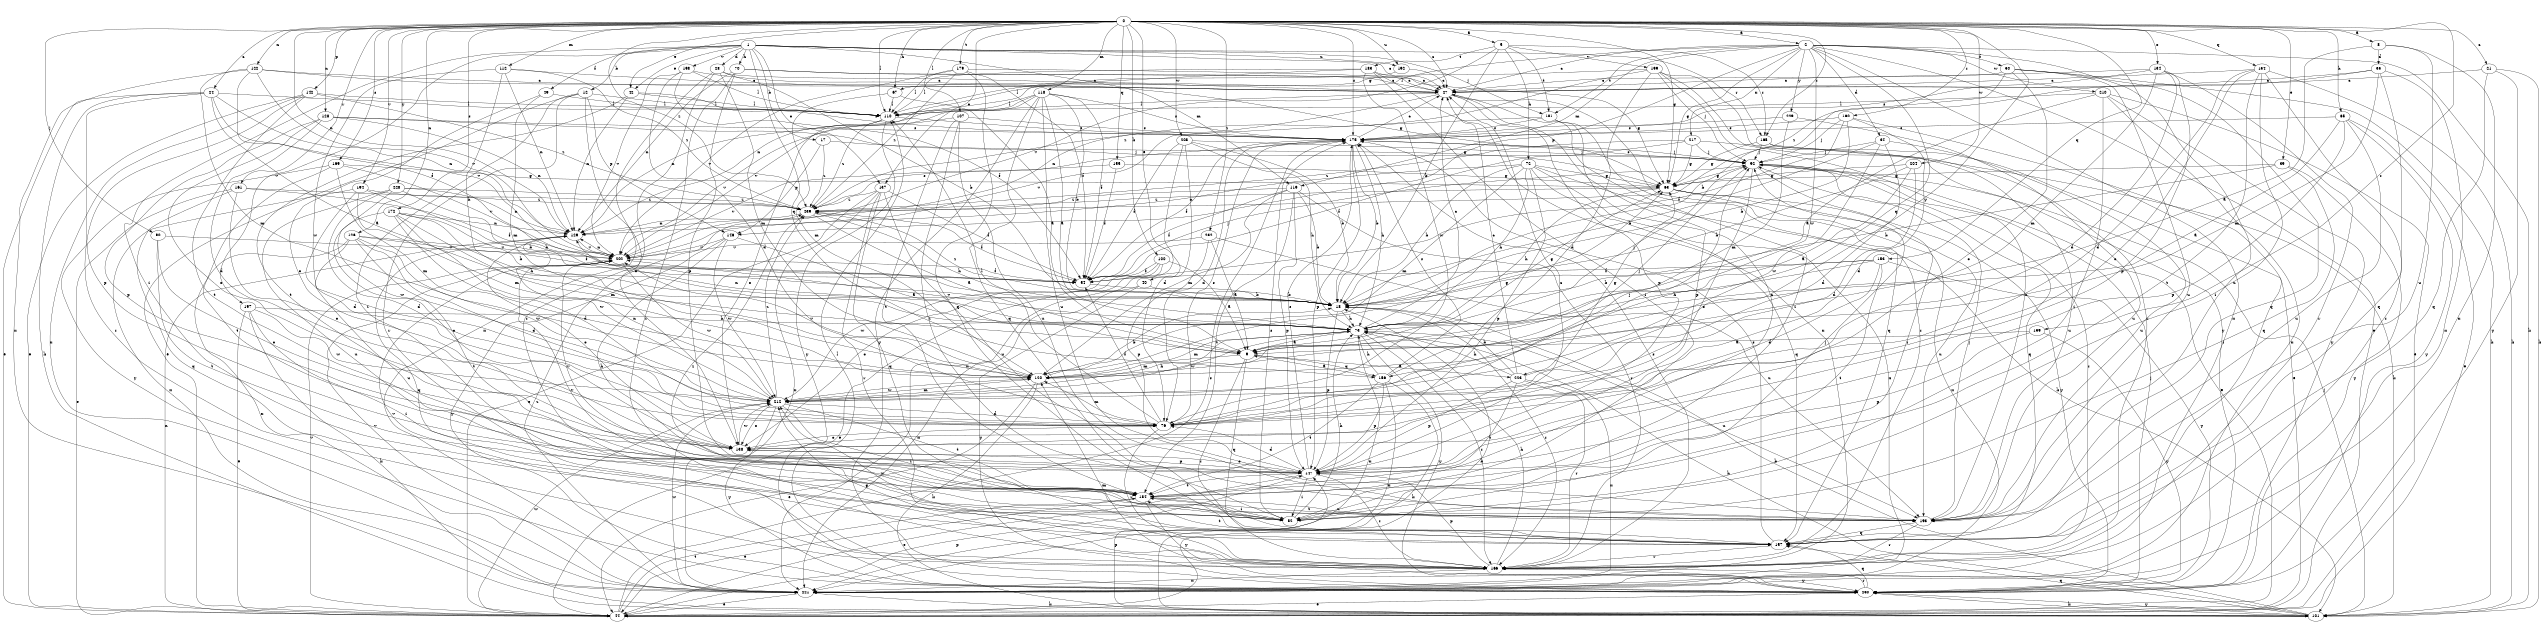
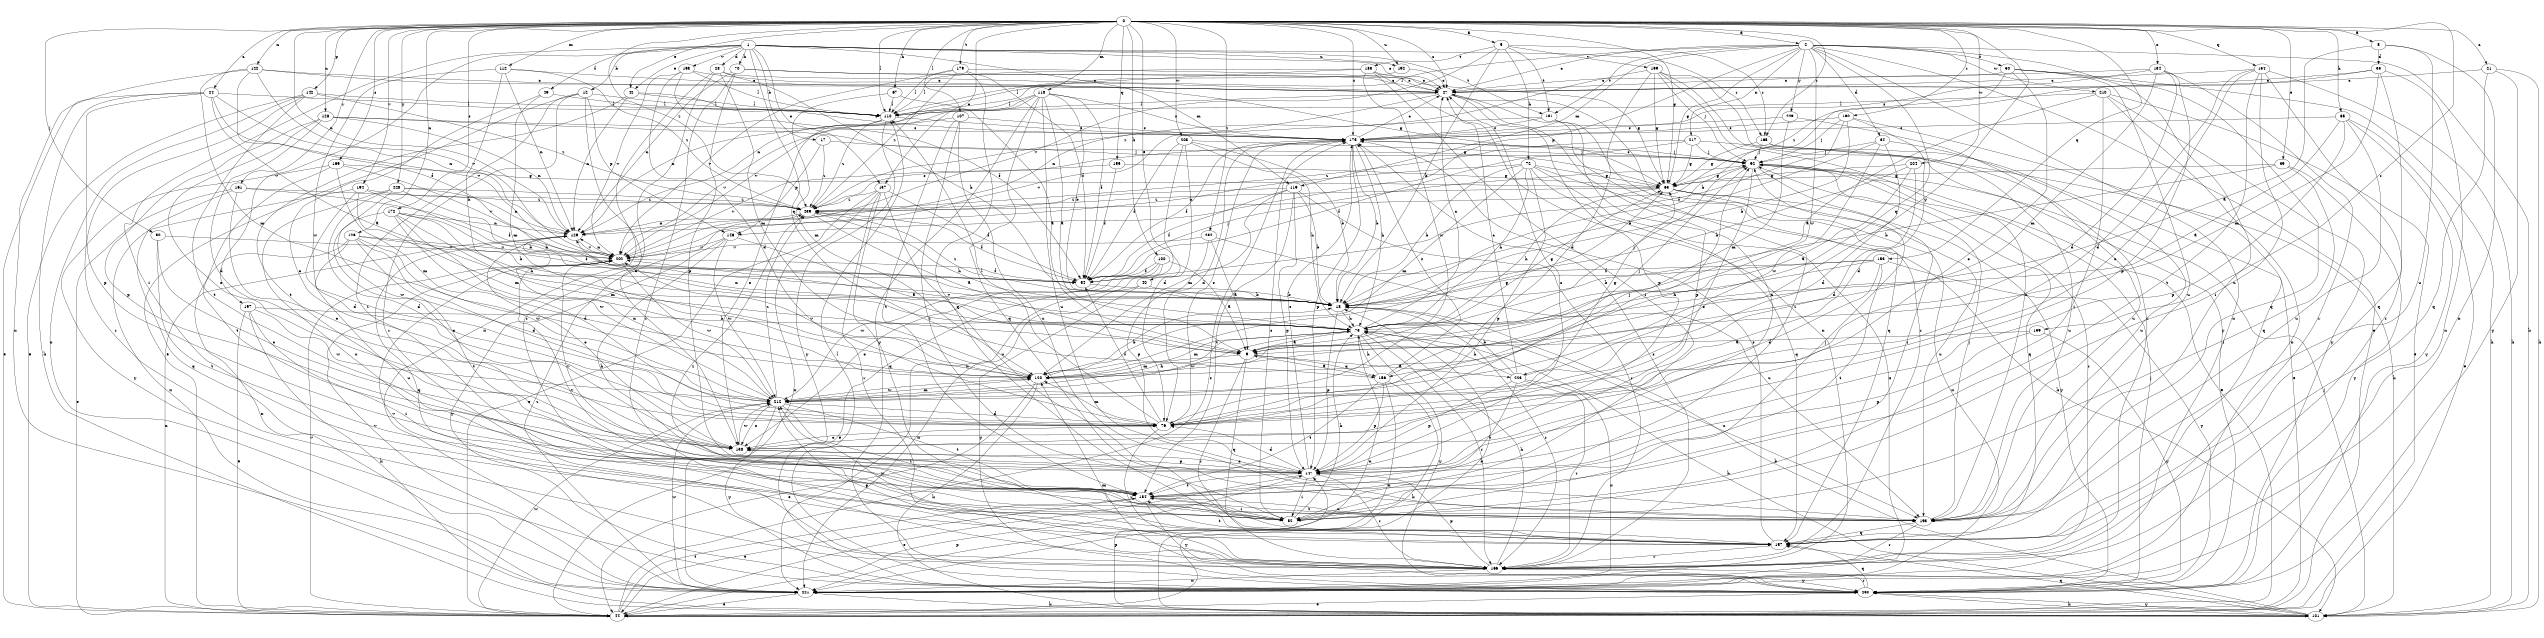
(1468, 81) -> (1468, 81)
(1350, 83) -> (1656, 127)
